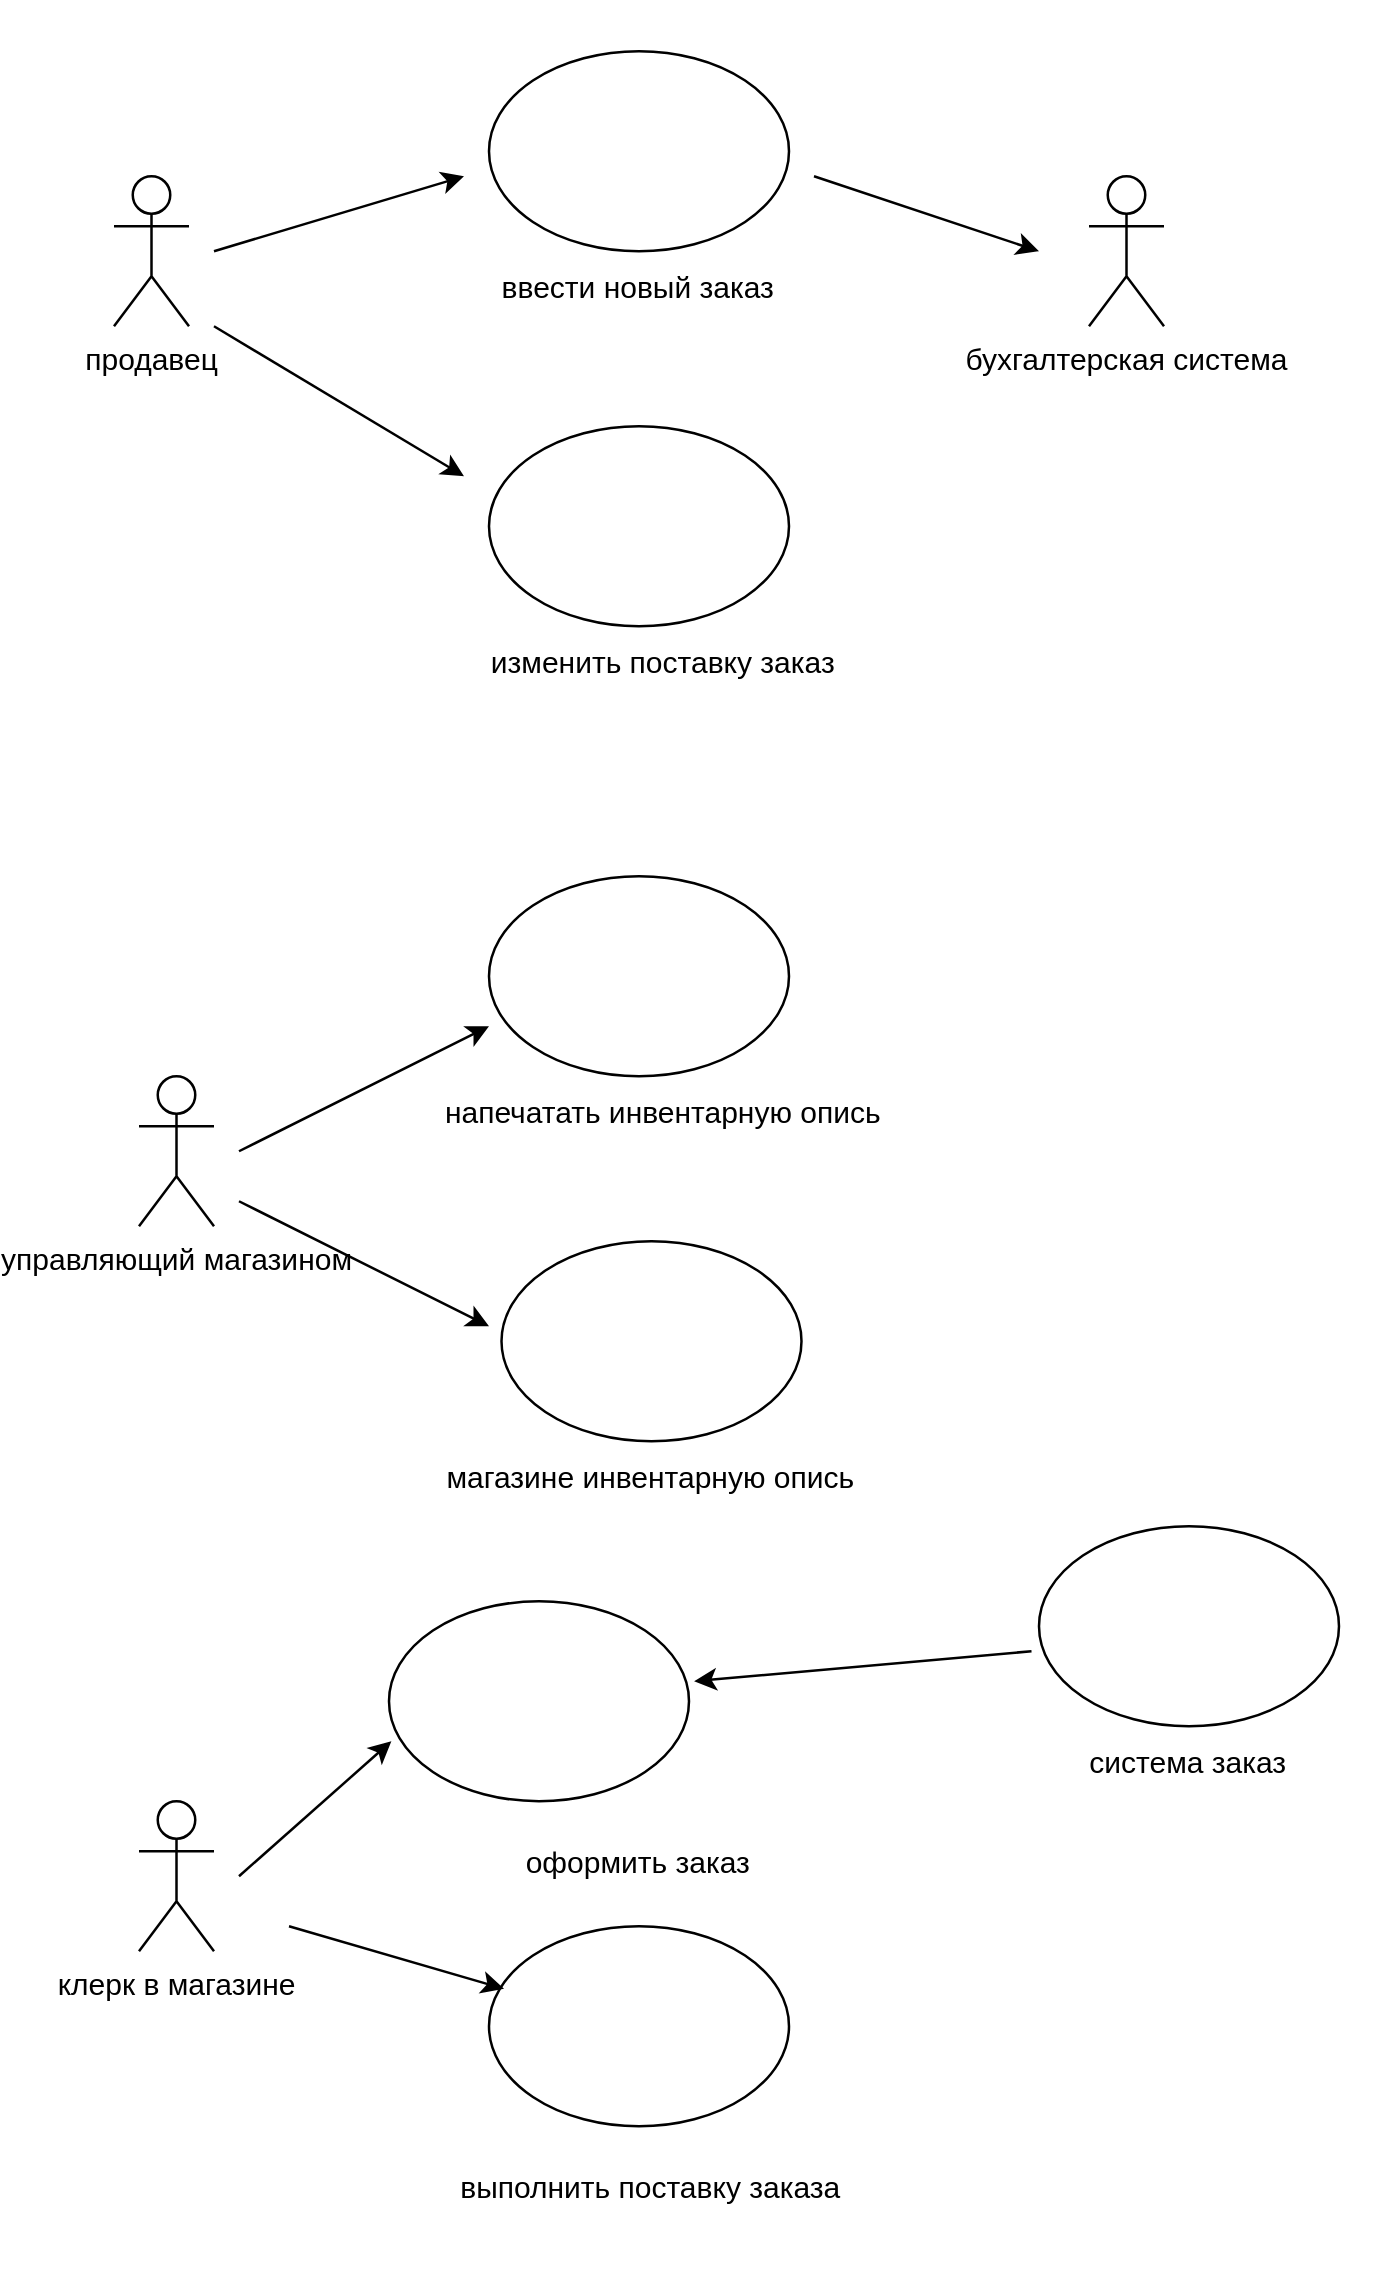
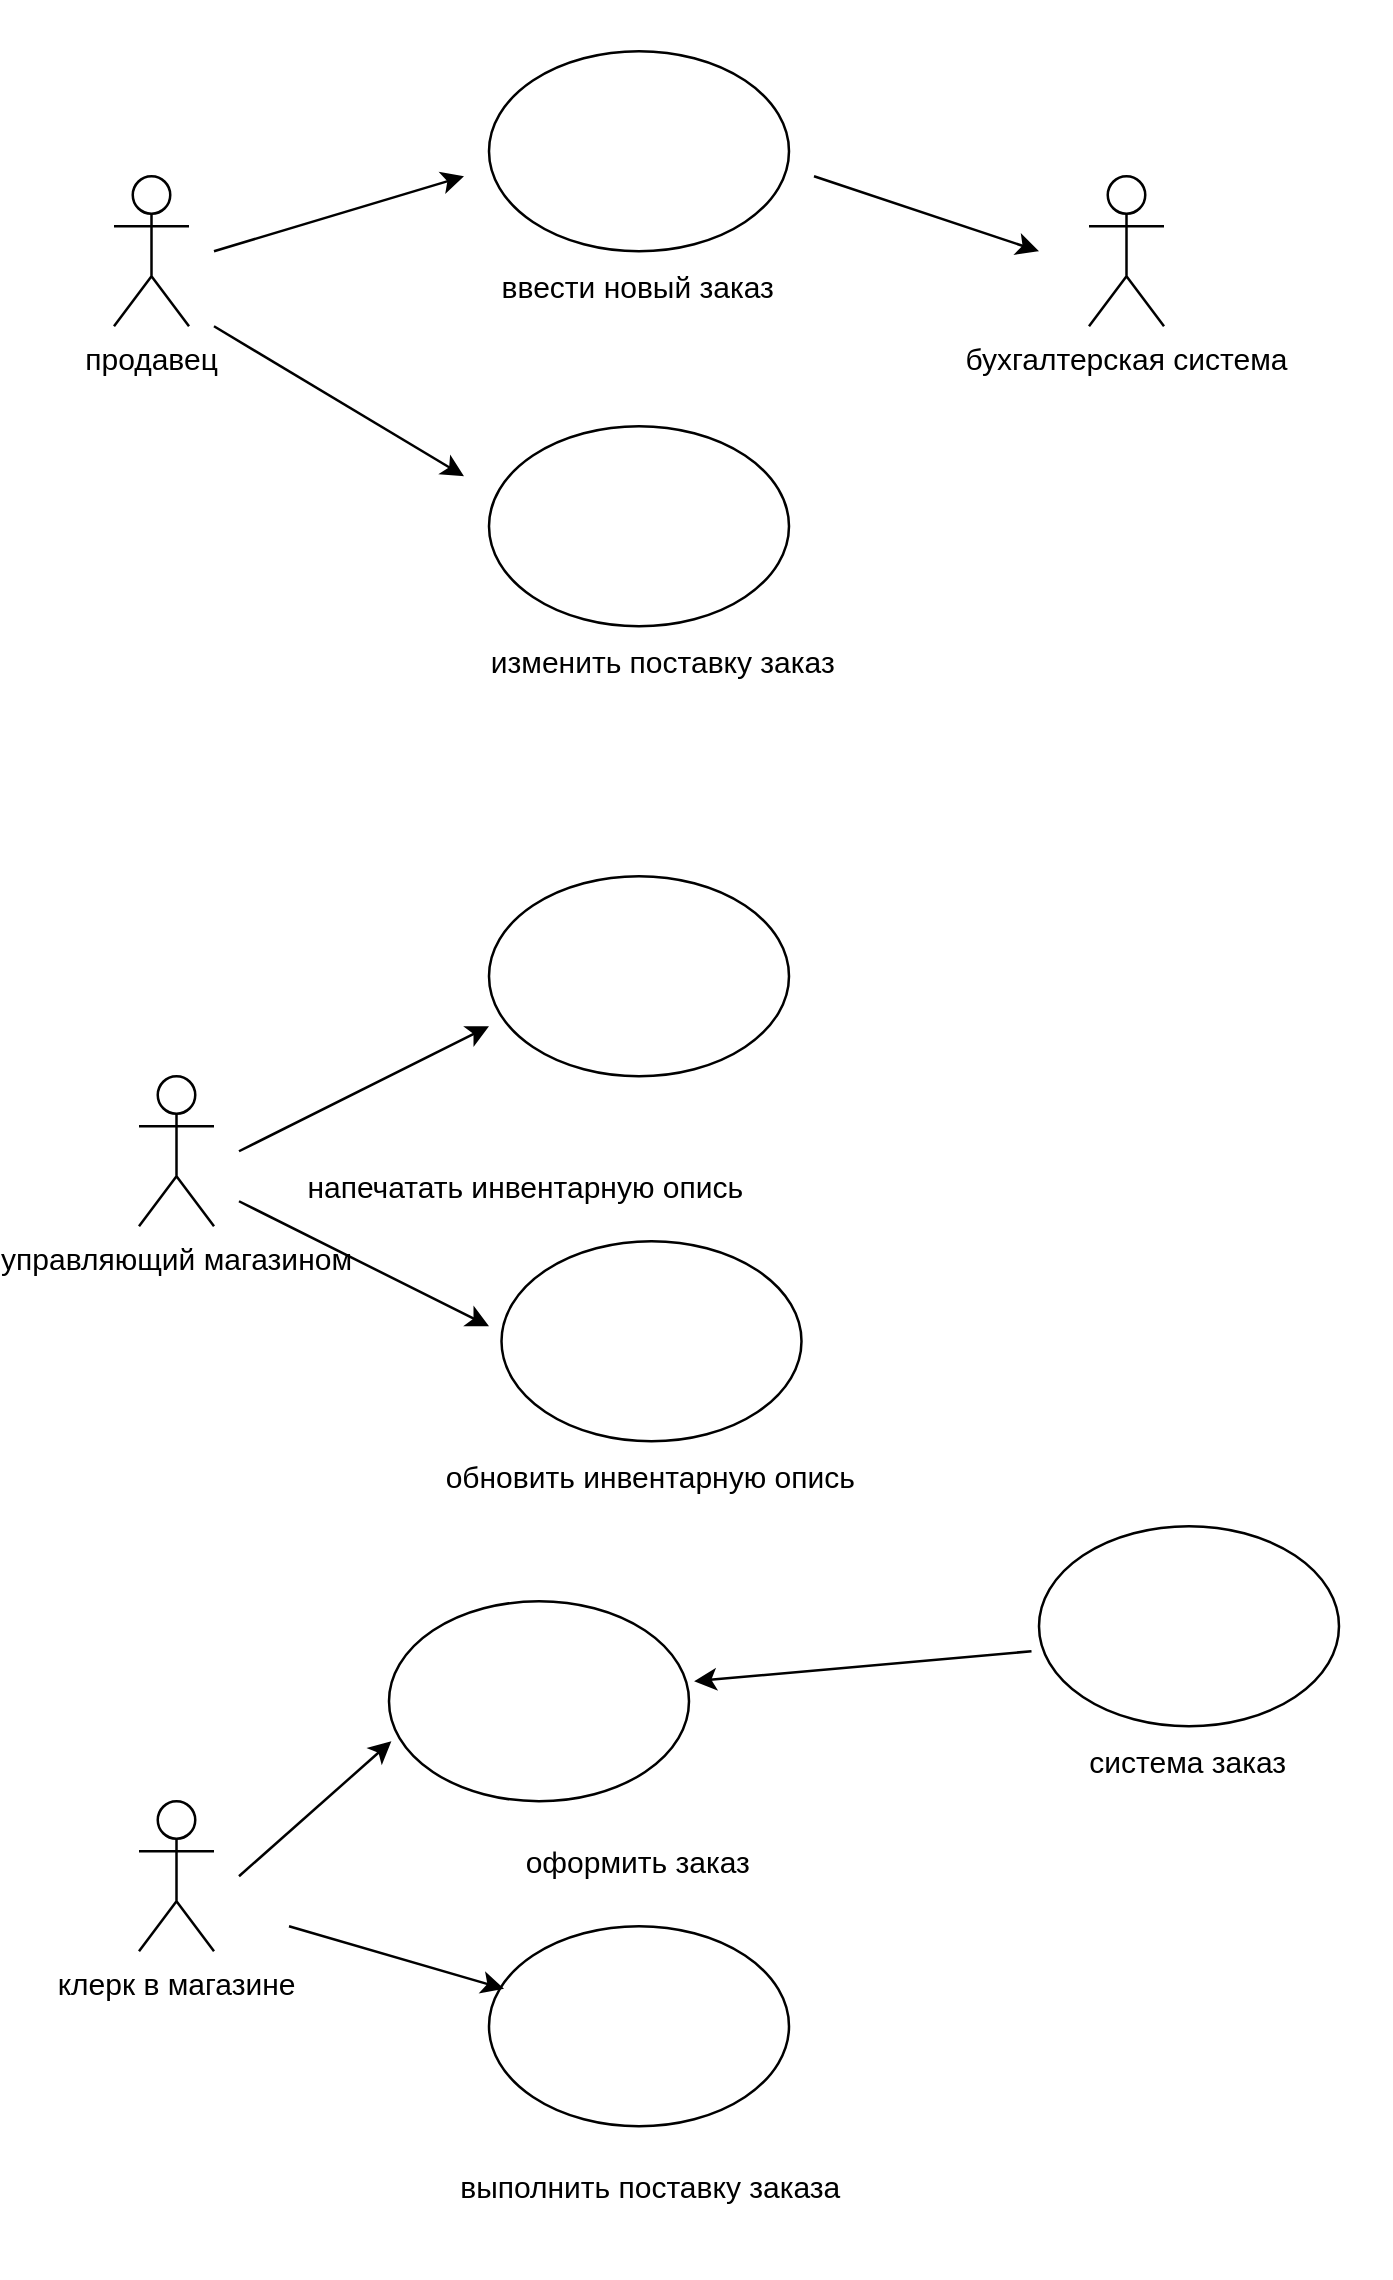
(664, 1114) -> (526, 1189)
(651, 1479) -> (651, 1479)
